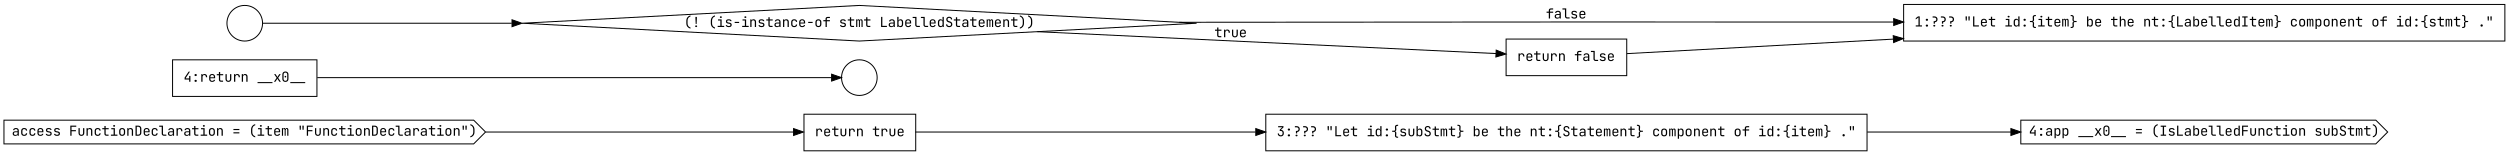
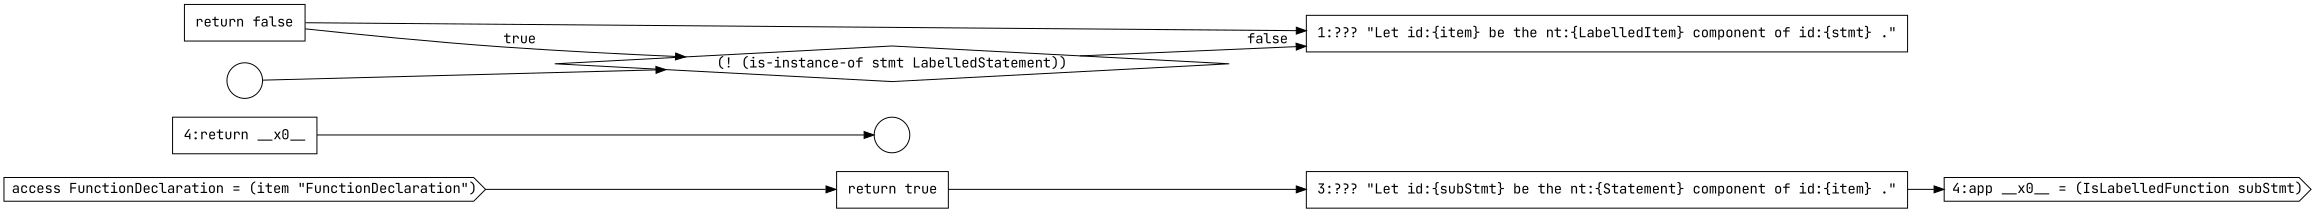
(1267, 43) -> (490, 46)
